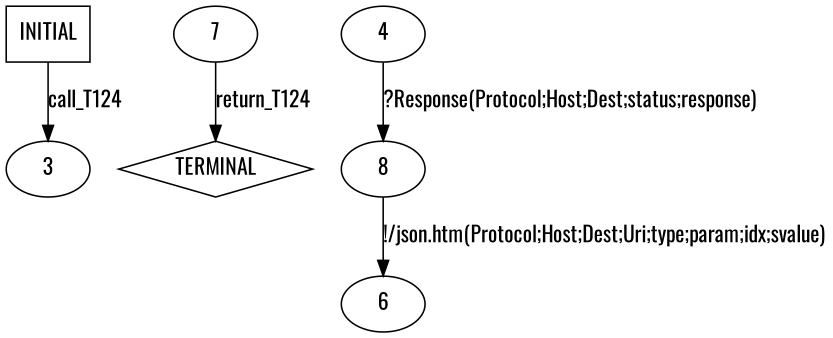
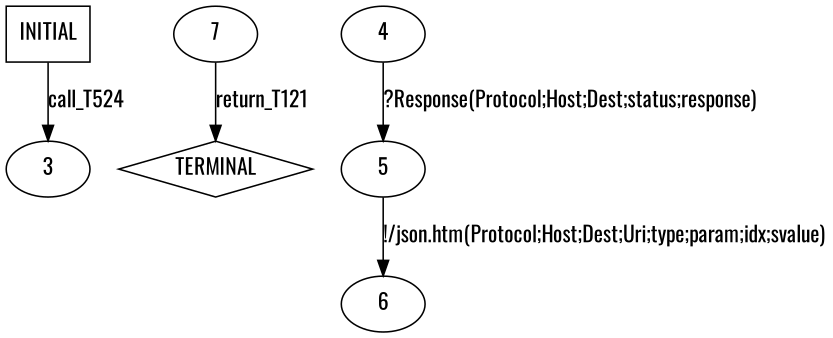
(85, 102) -> (86, 102)
(263, 102) -> (262, 102)
(383, 169) -> (383, 169)
